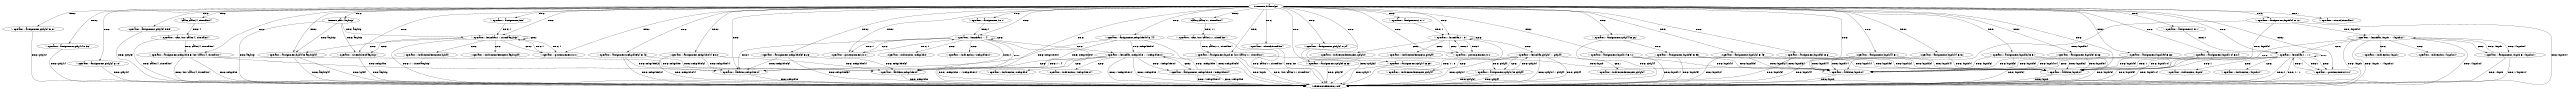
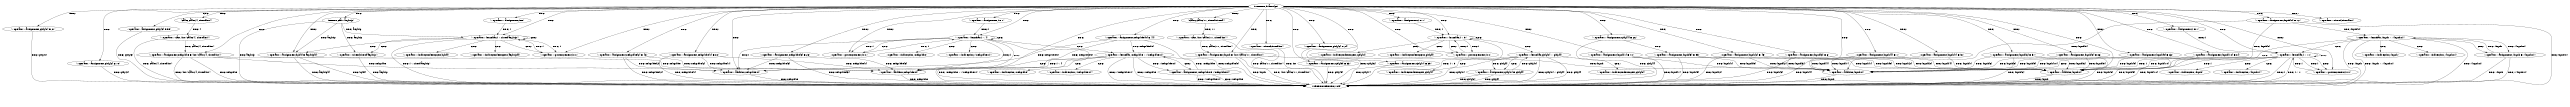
(800, 8) -> none
(1207, 20) -> (1207, 20)
(68, 46) -> none
